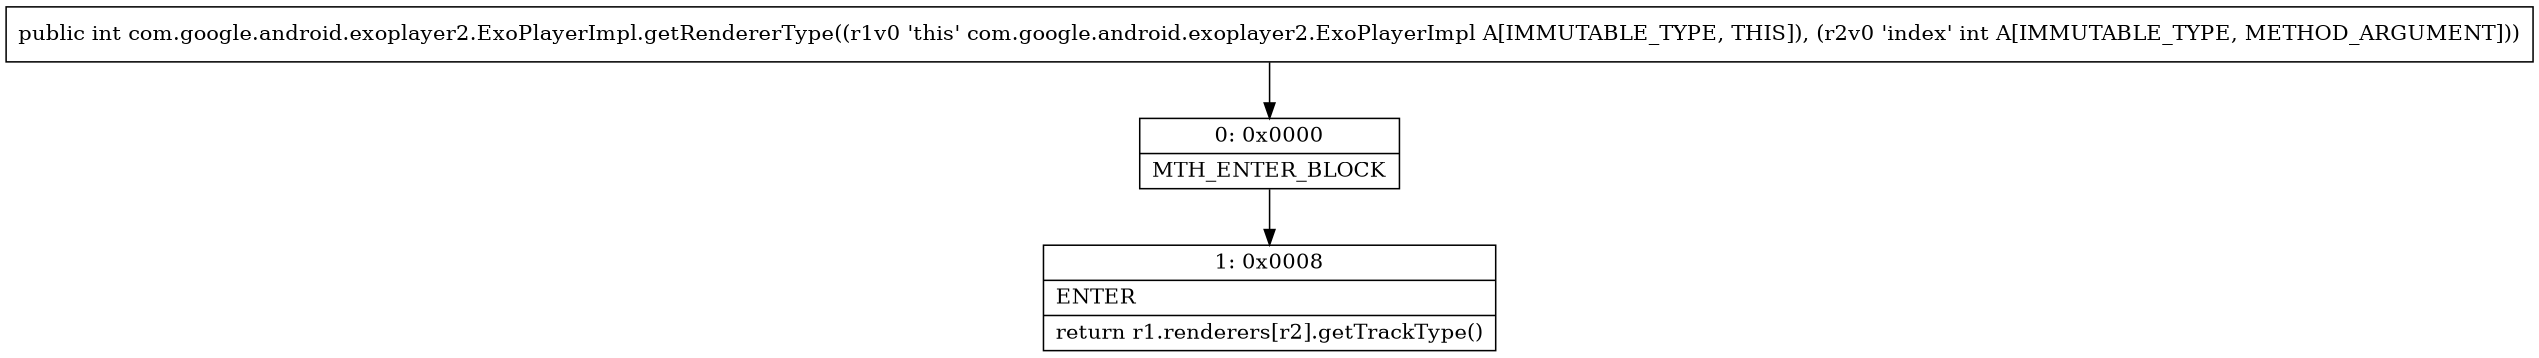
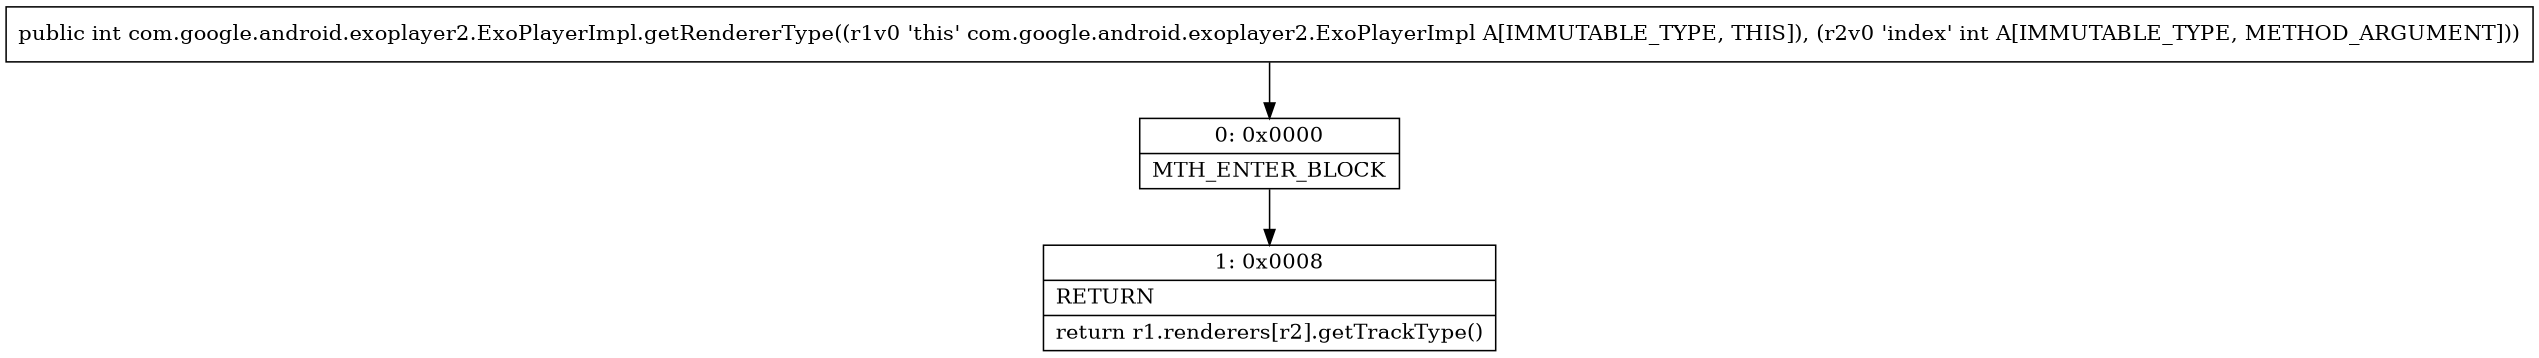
(1096, 297) -> (1105, 297)
